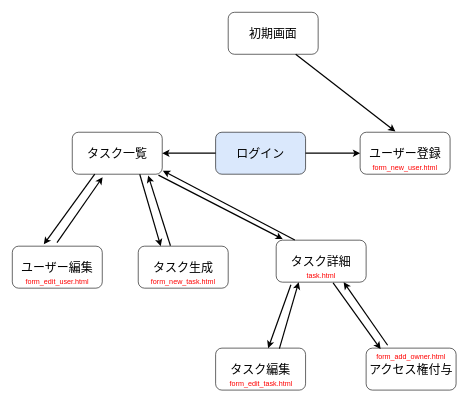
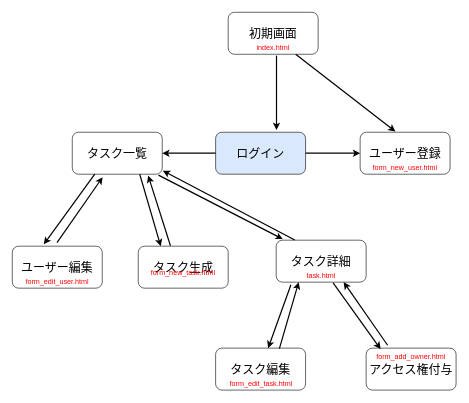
none -> (273, 48)
none -> (277, 90)
(183, 282) -> (183, 273)
